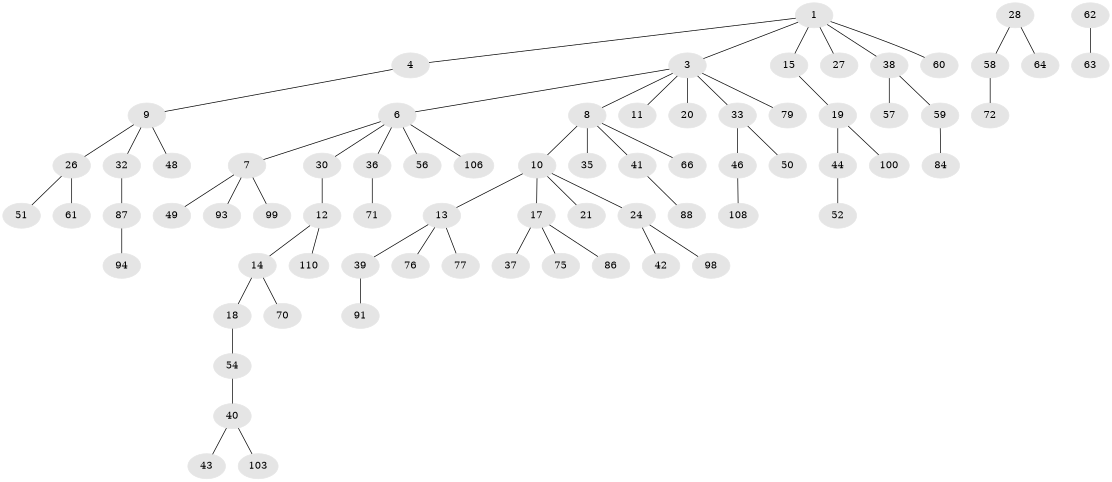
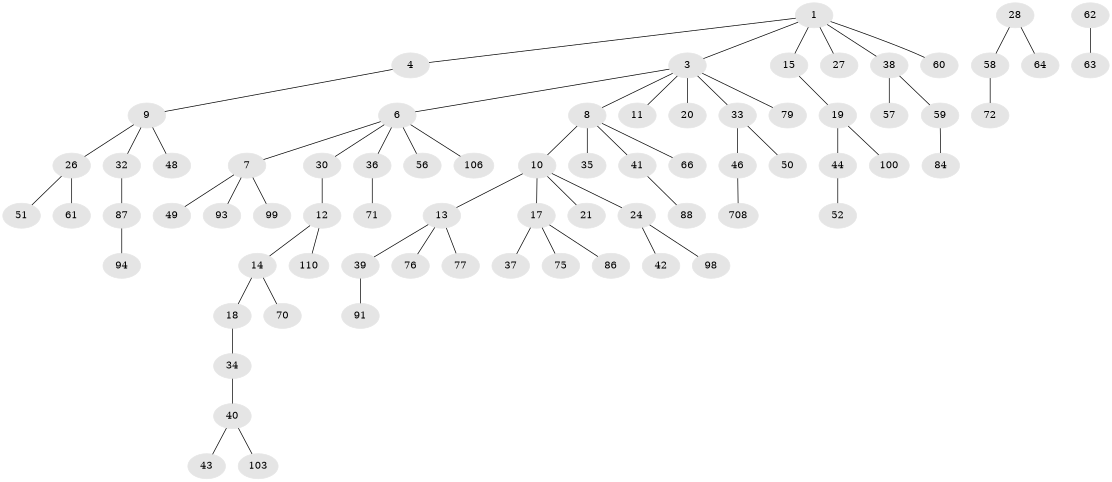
(738, 216) -> (738, 216)
(232, 366) -> (232, 366)
